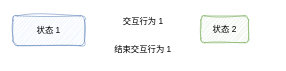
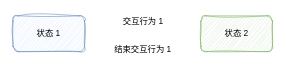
(225, 29) -> (237, 34)
(48, 31) -> (48, 34)
